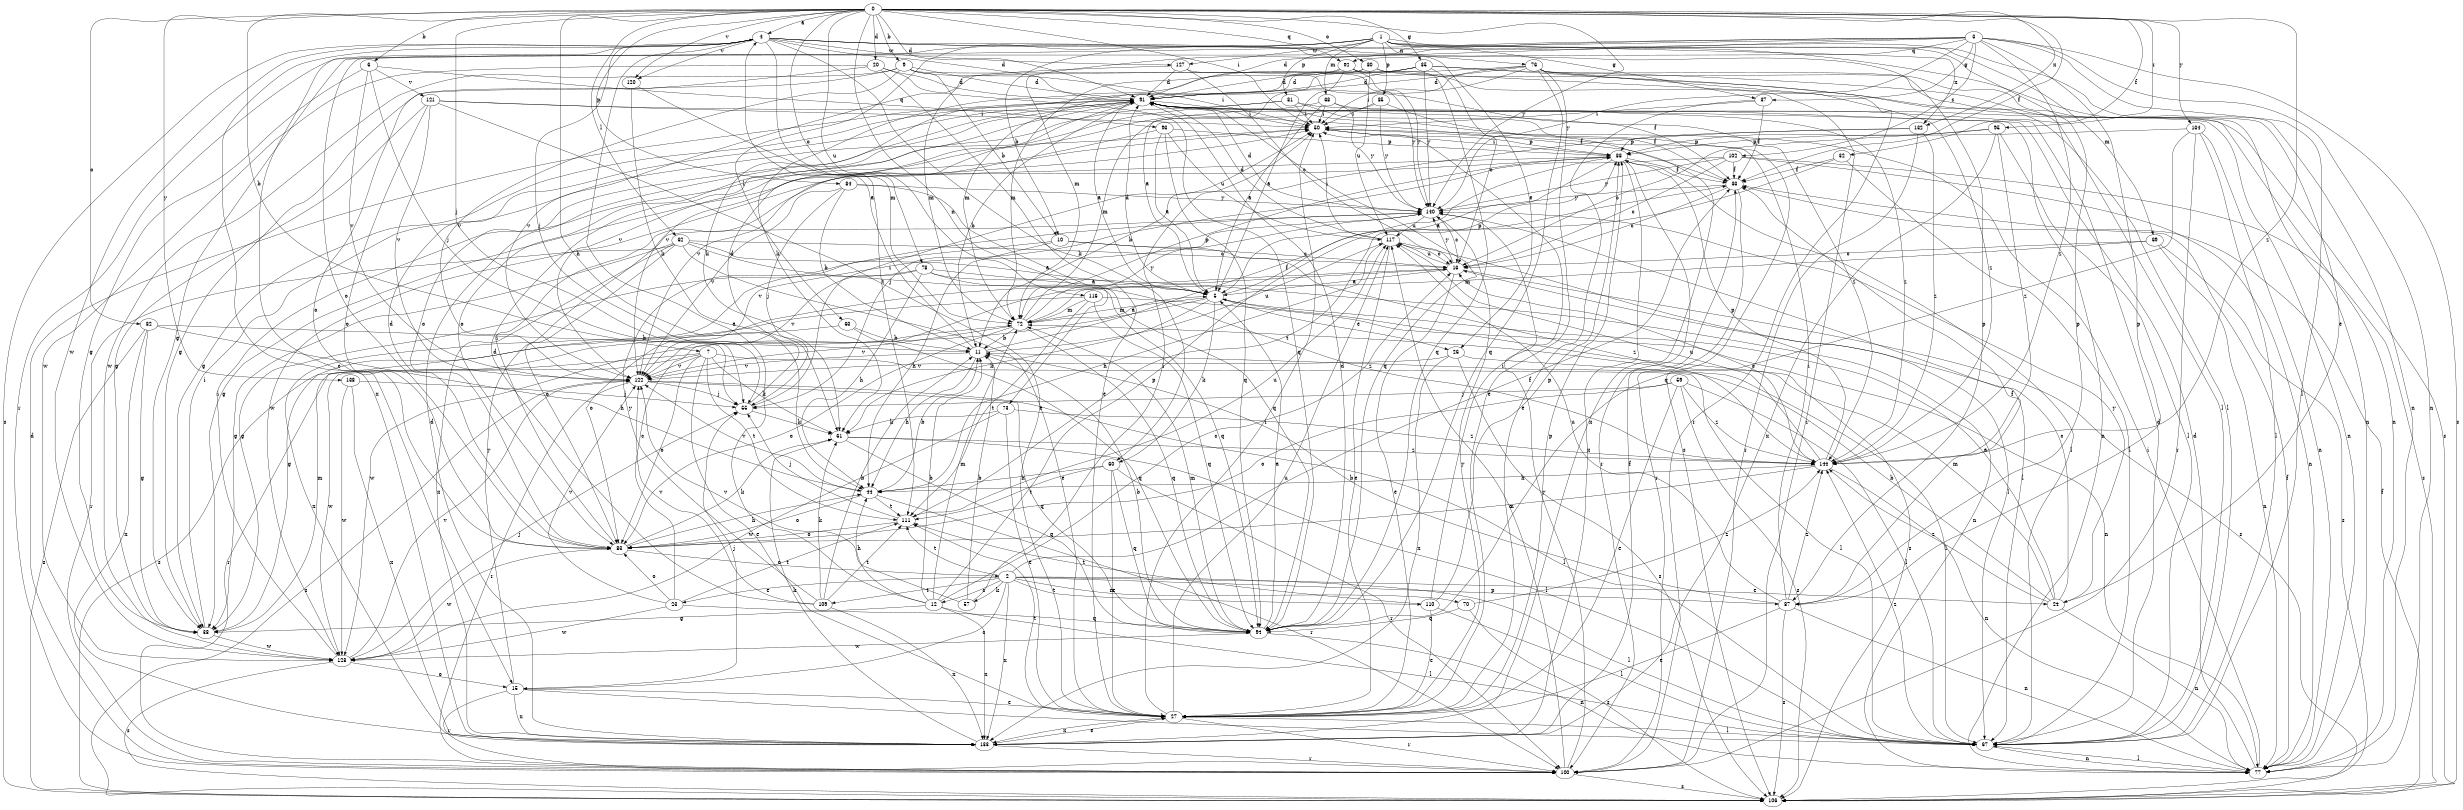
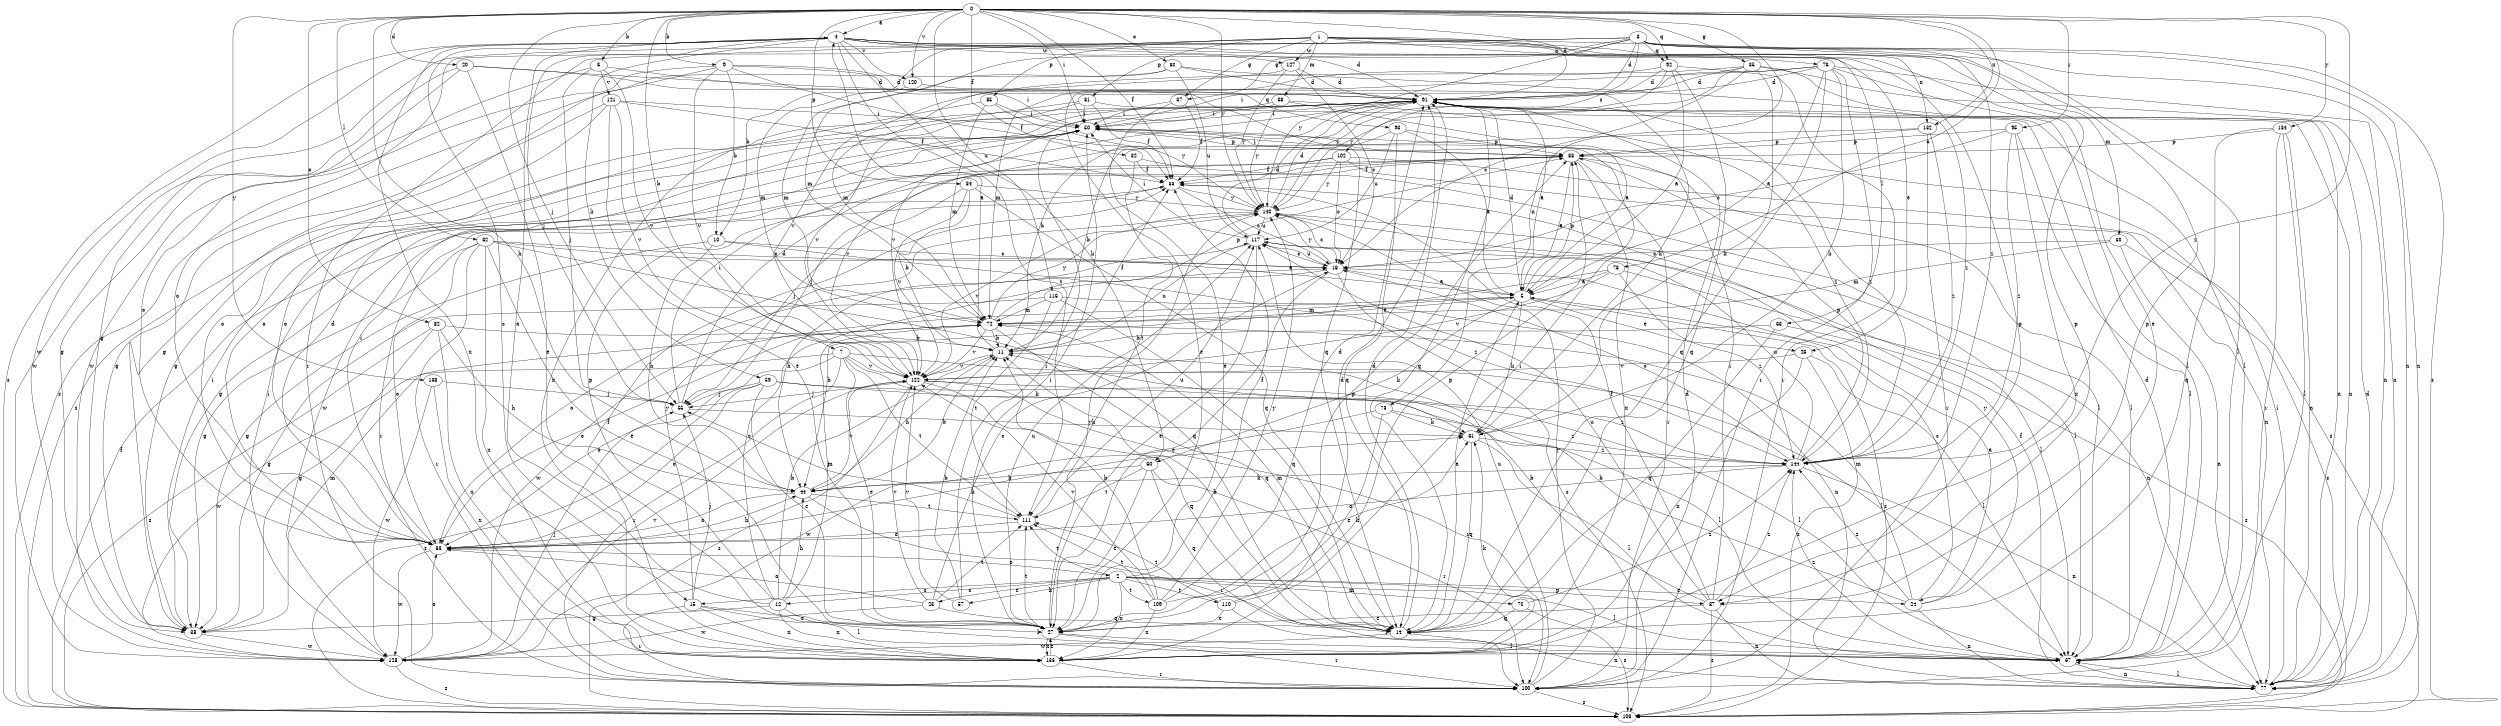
none -> (587, 153)
(300, 477) -> none
(1259, 633) -> (1399, 633)
(423, 674) -> (432, 617)
